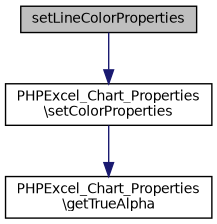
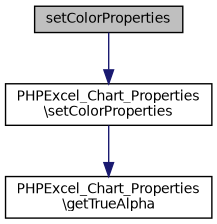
(109, 19) -> (109, 19)
